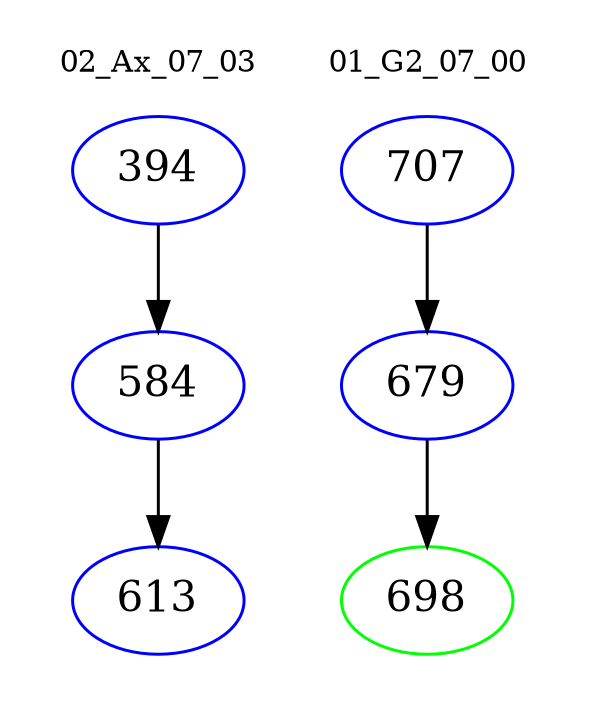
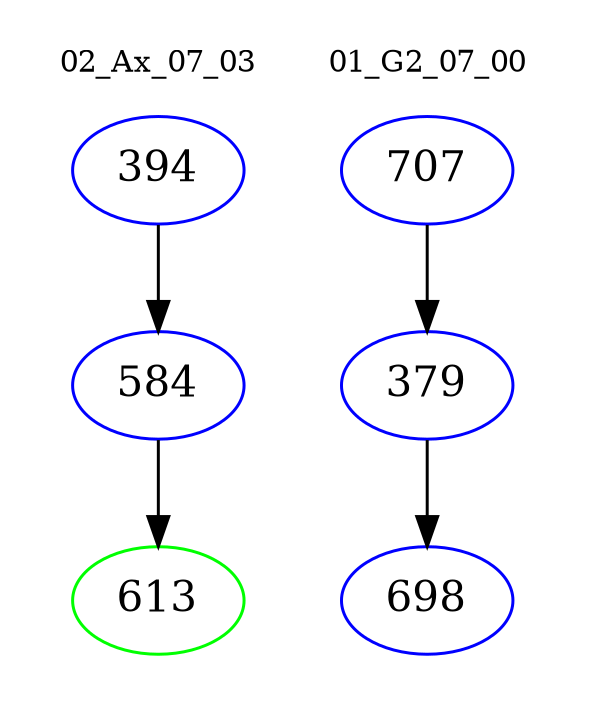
(427, 385) -> (427, 385)
(158, 600) -> (158, 600)
(427, 600) -> (427, 600)
